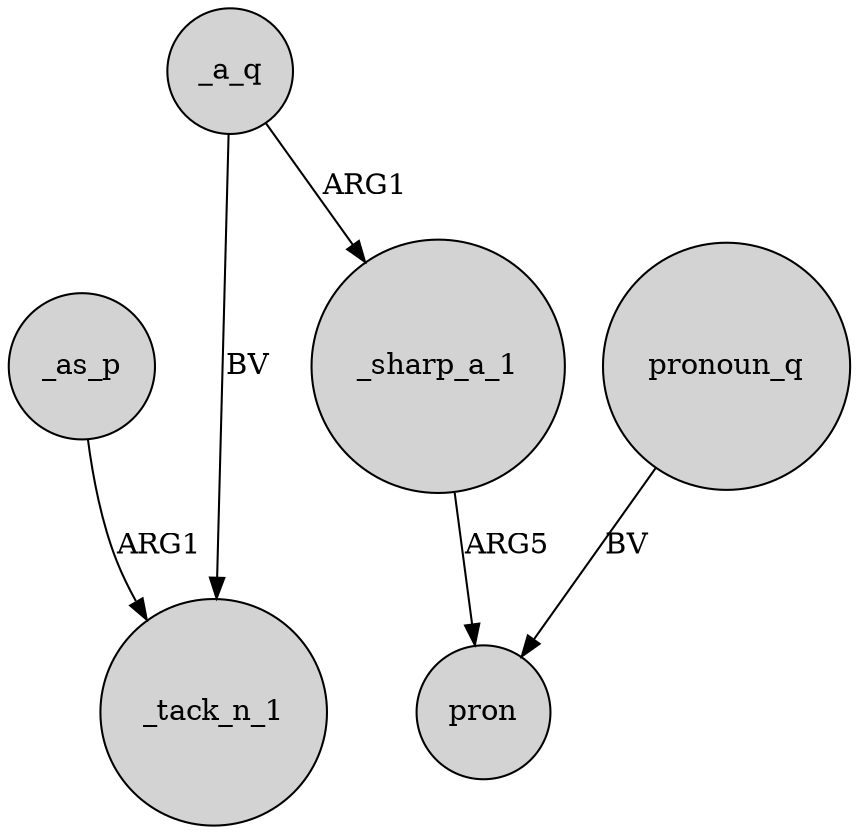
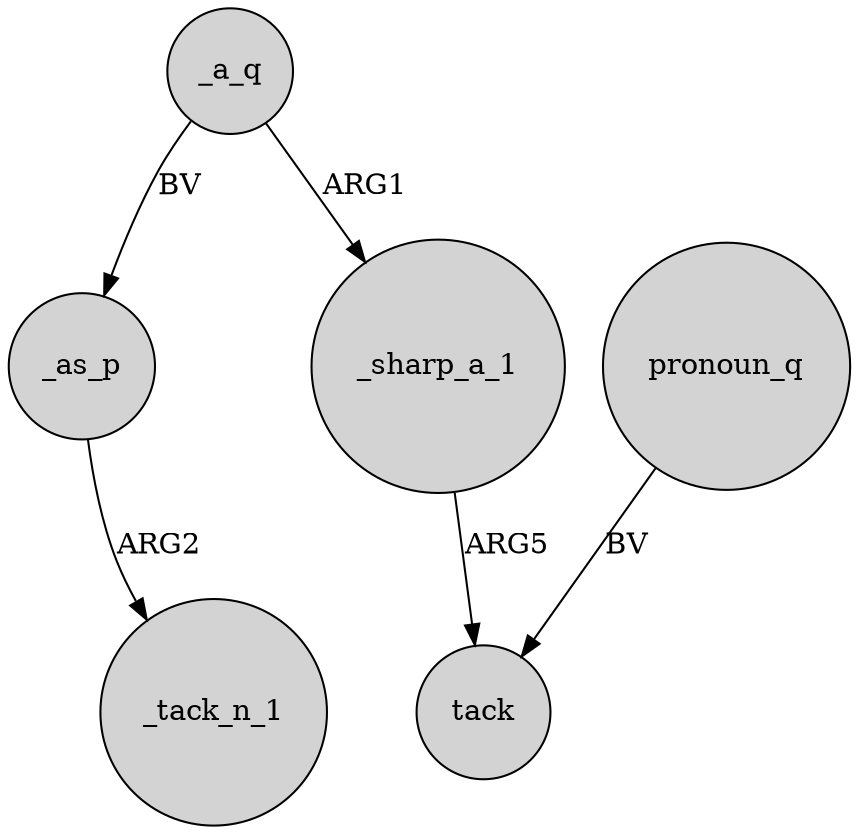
(223, 356) -> (146, 195)
(159, 546) -> (159, 546)
(484, 712) -> (484, 712)
